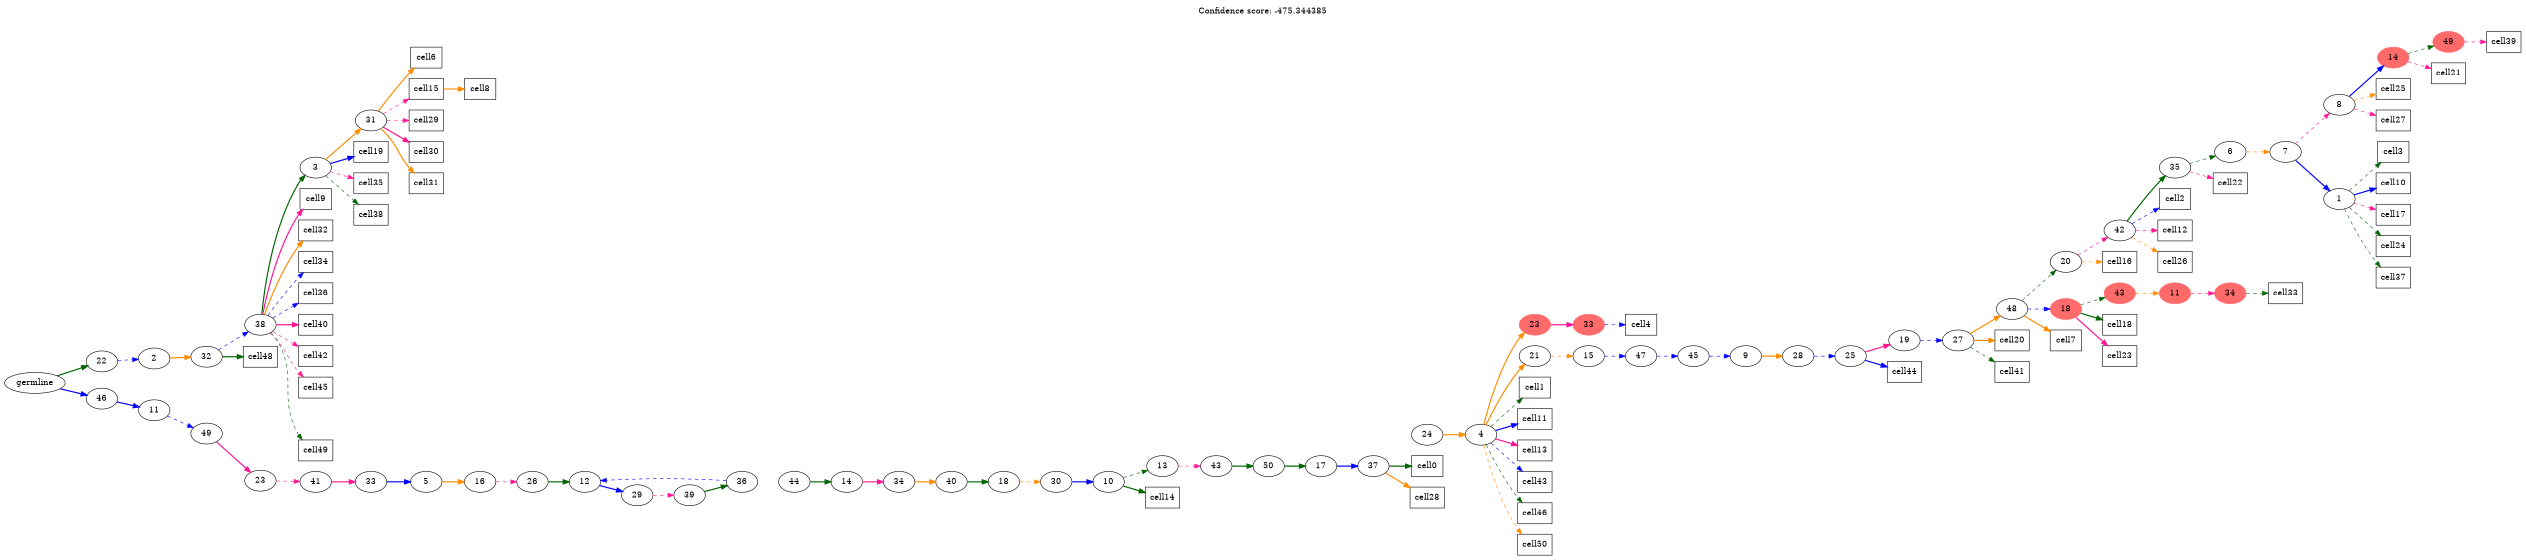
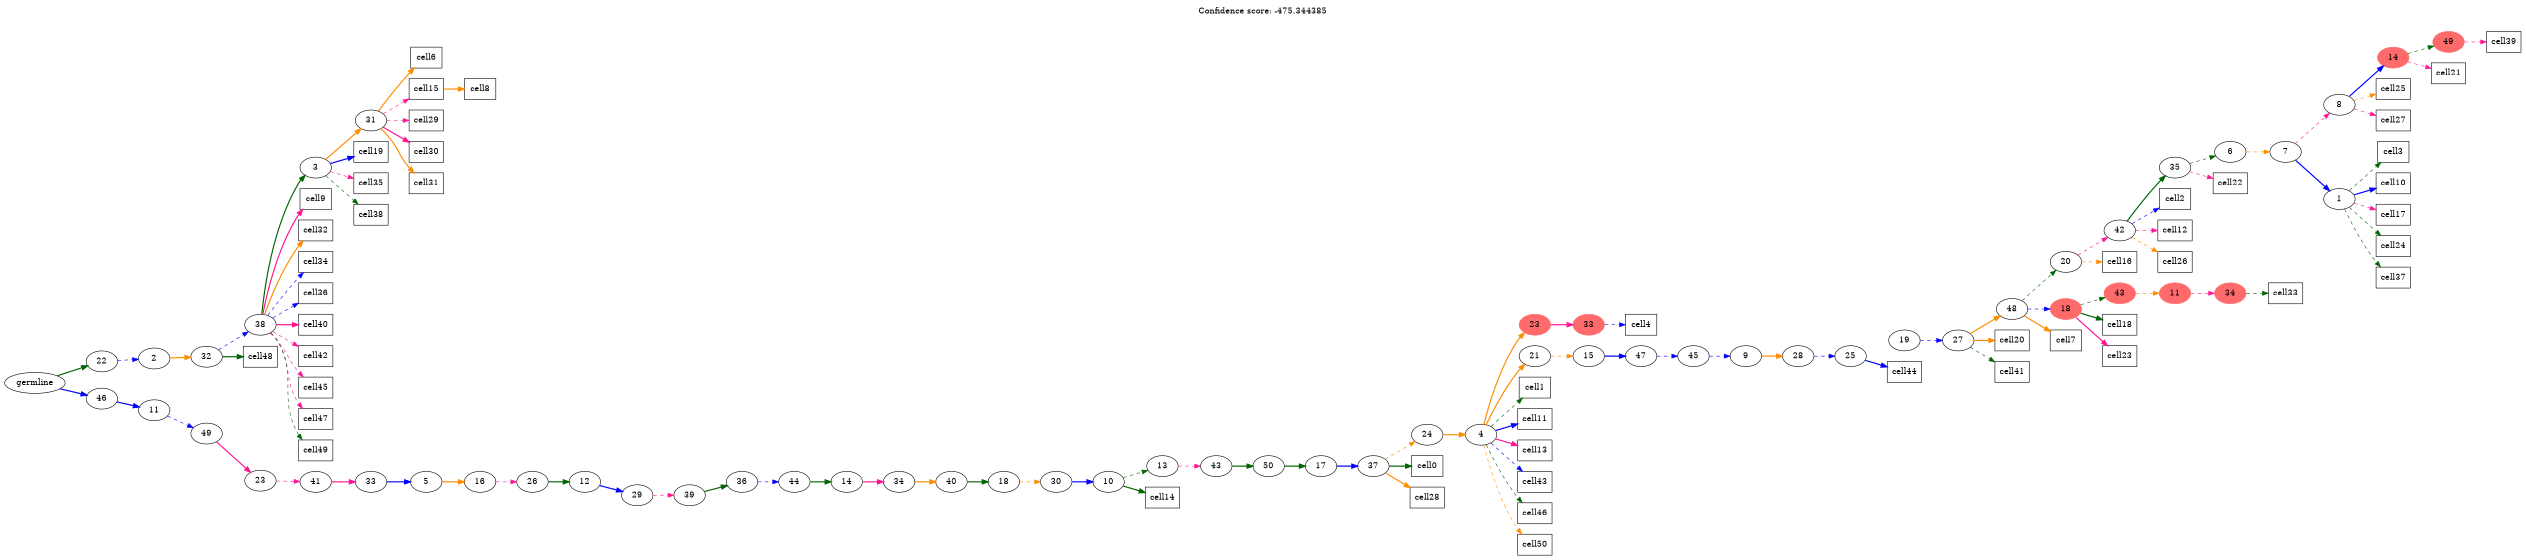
(1875, 349) -> none
(1612, 356) -> (1612, 356)
none -> (316, 419)
none -> (1398, 452)
(666, 479) -> (765, 482)
